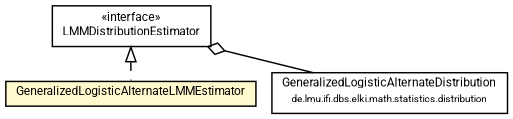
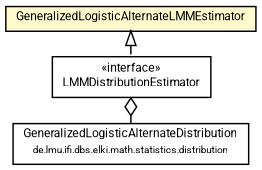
(131, 71) -> (131, 51)
